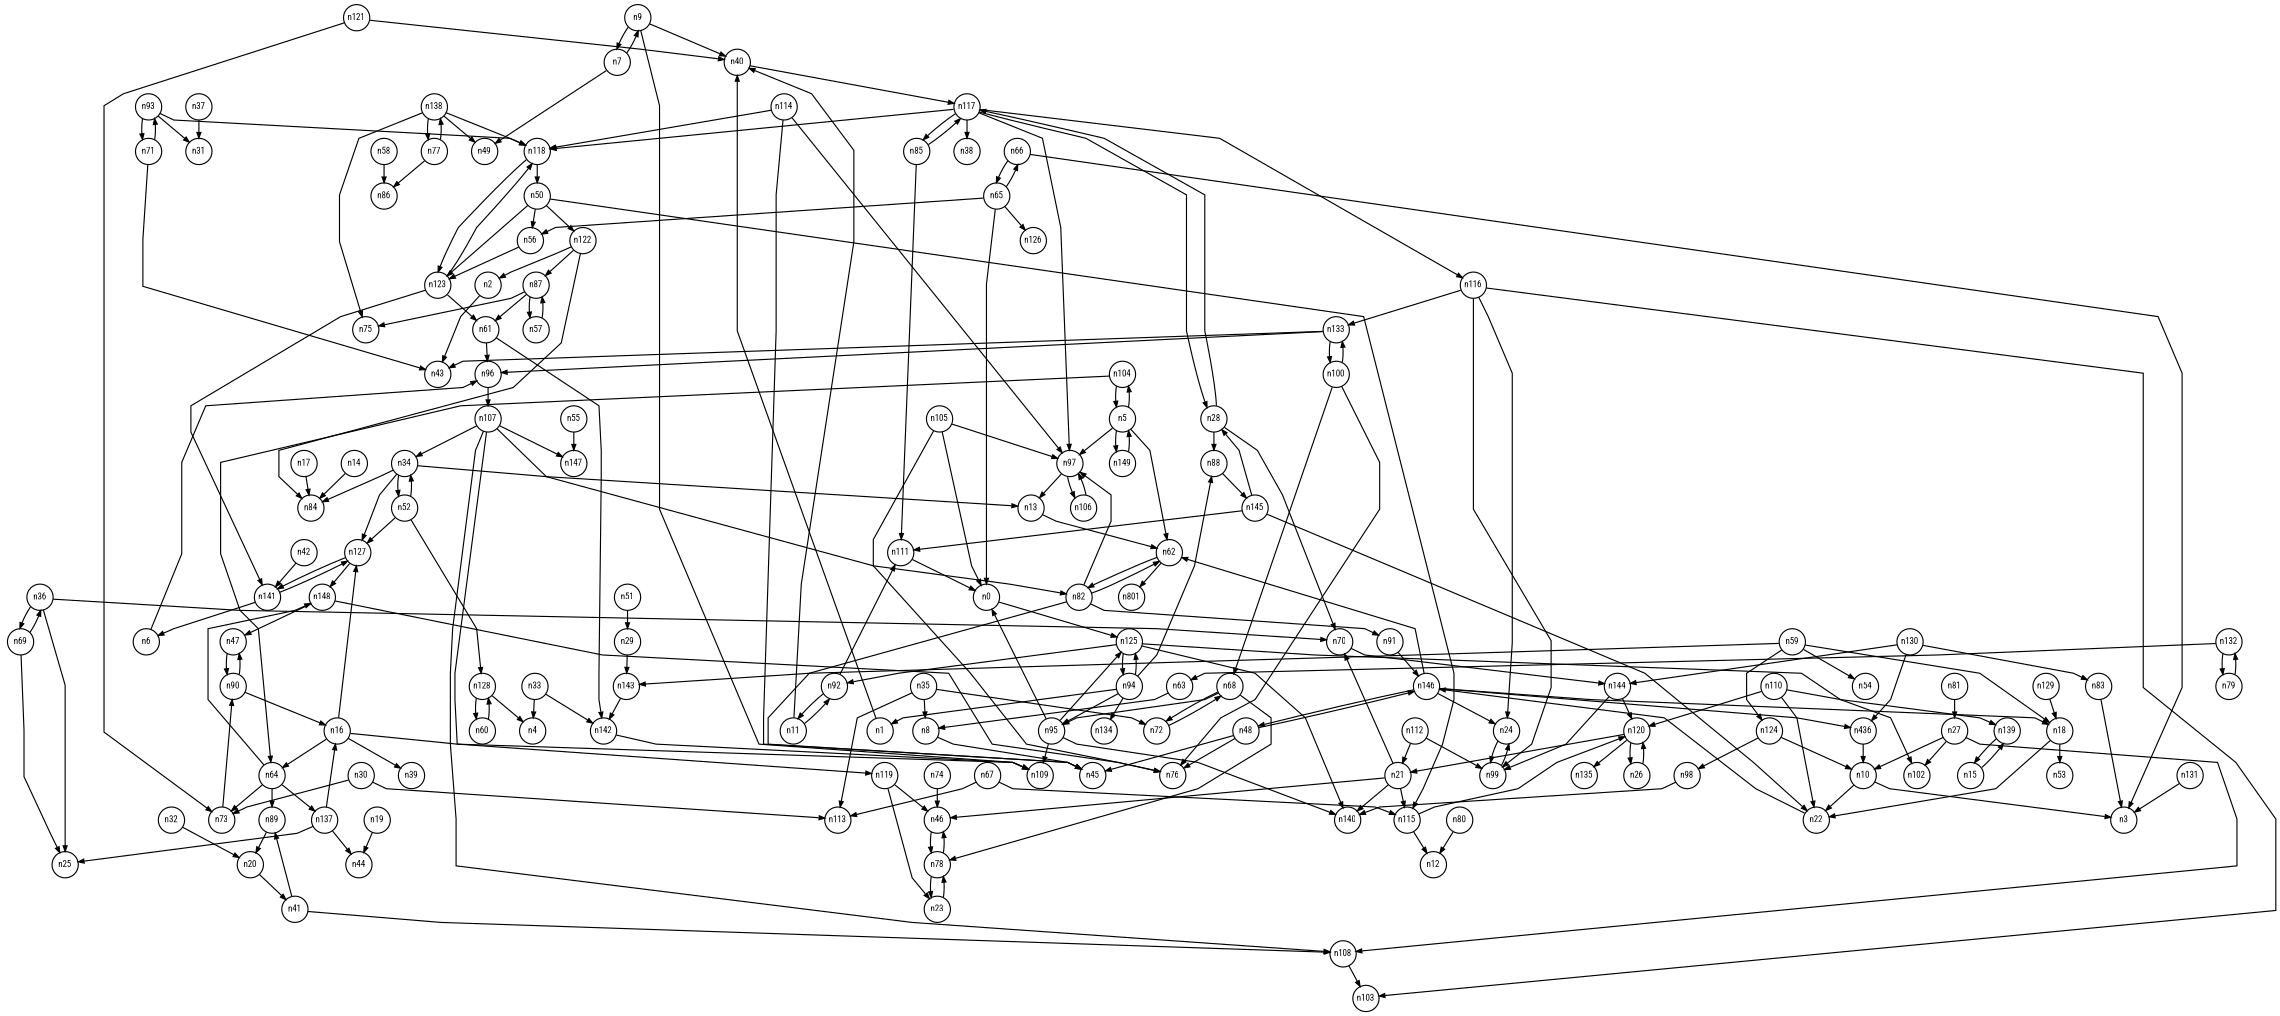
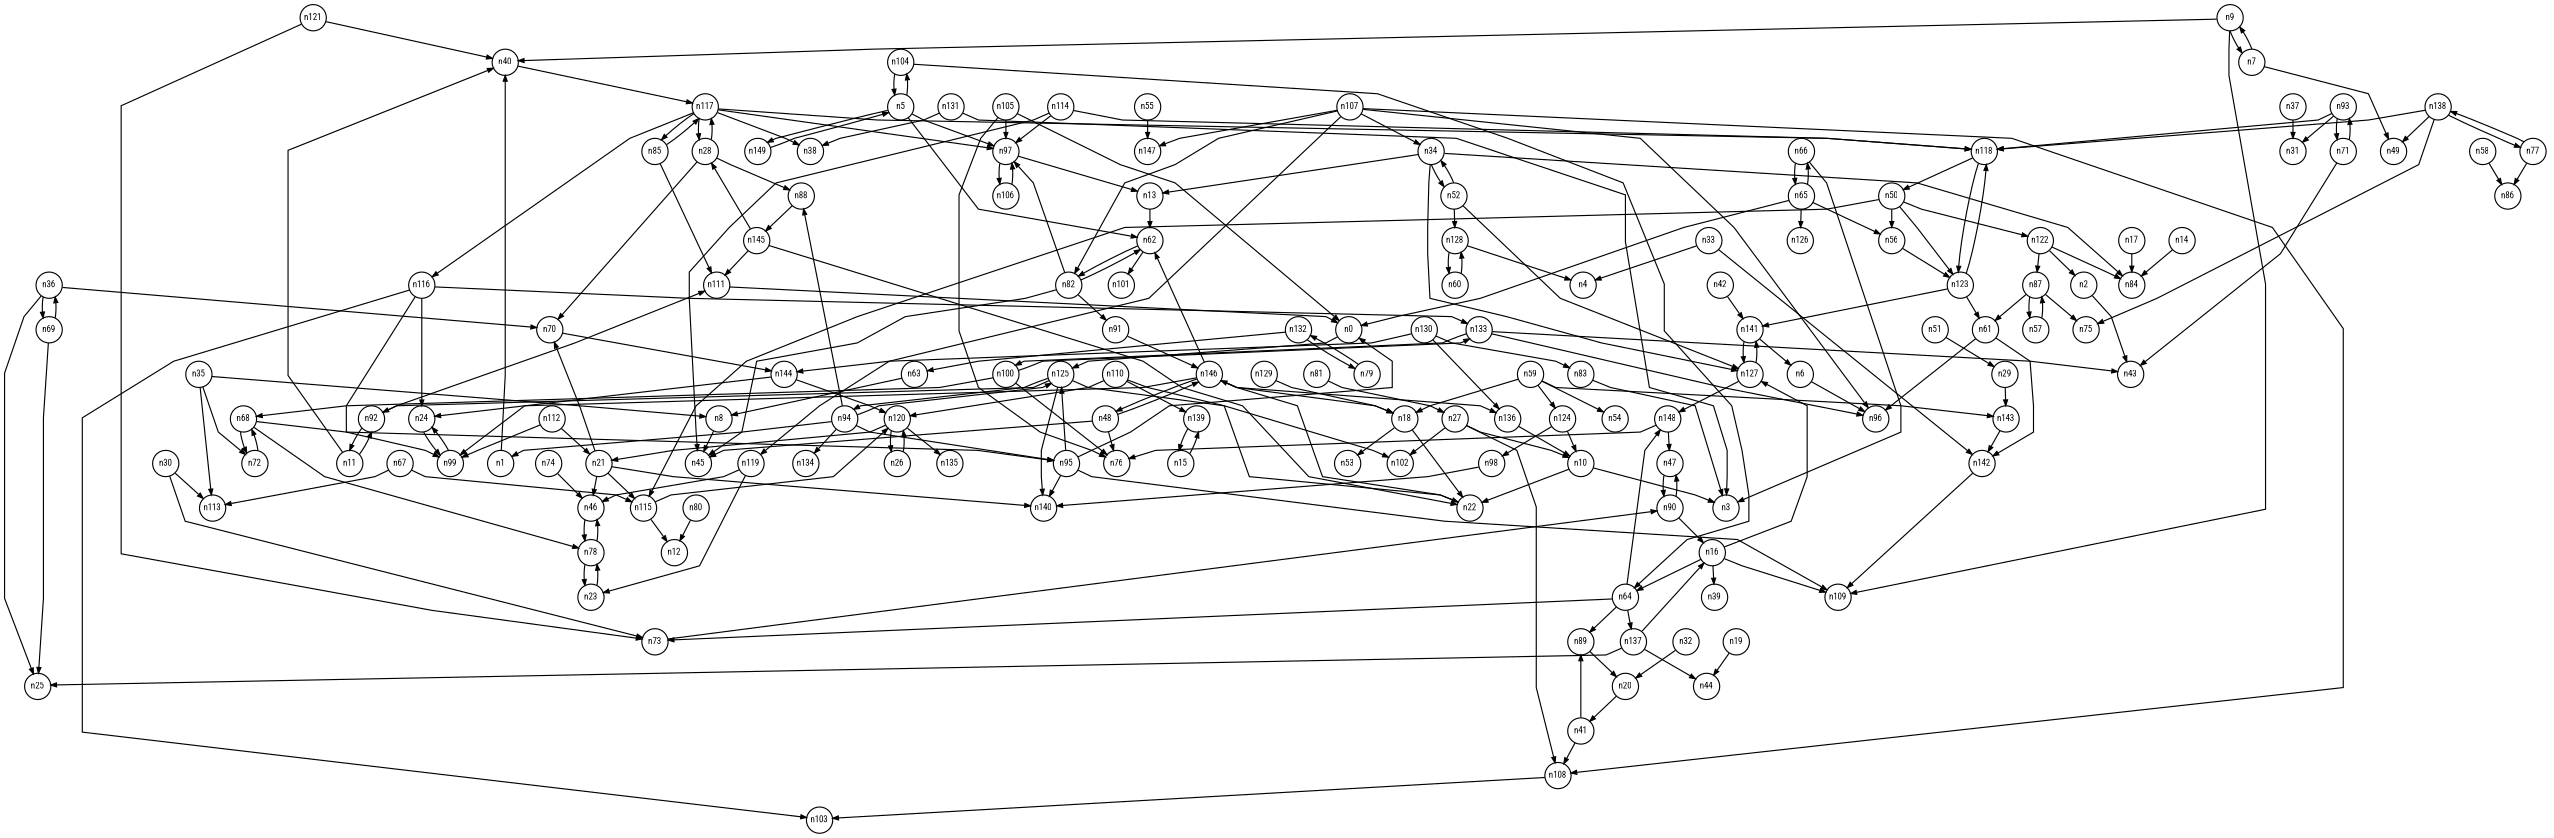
none -> (884, 129)
(488, 394) -> (1654, 151)
(1132, 597) -> (1121, 285)
(1863, 731) -> (1508, 419)
